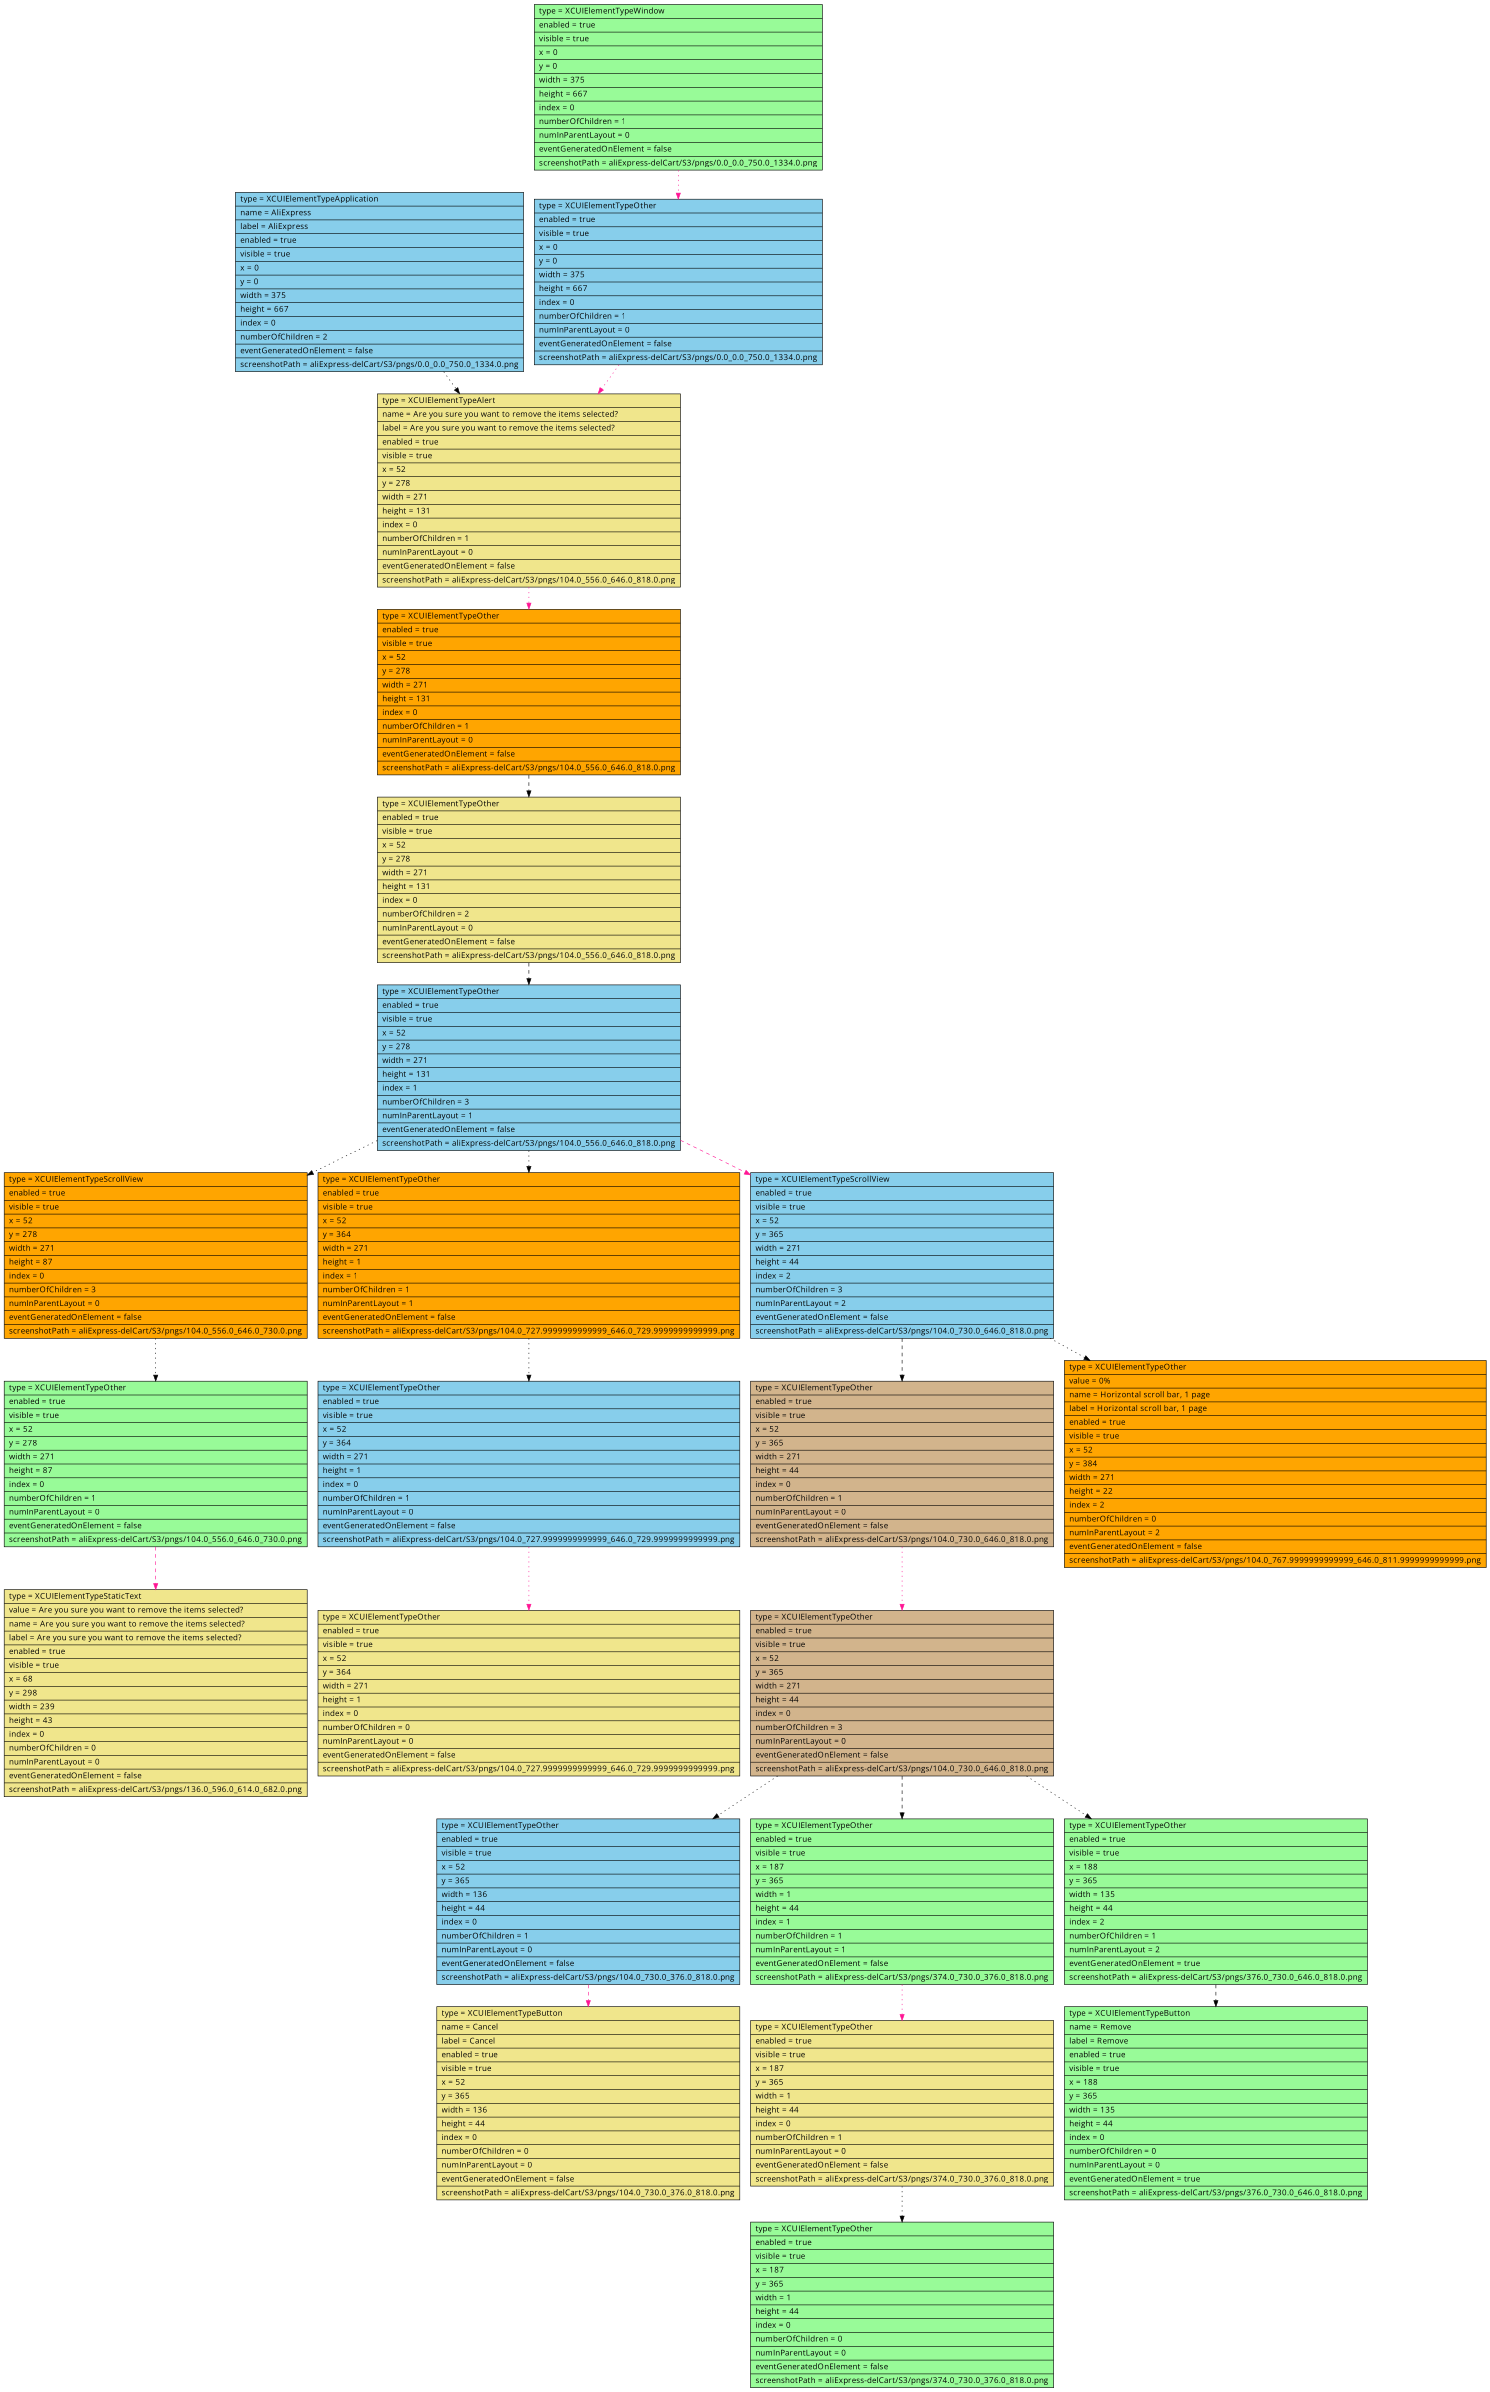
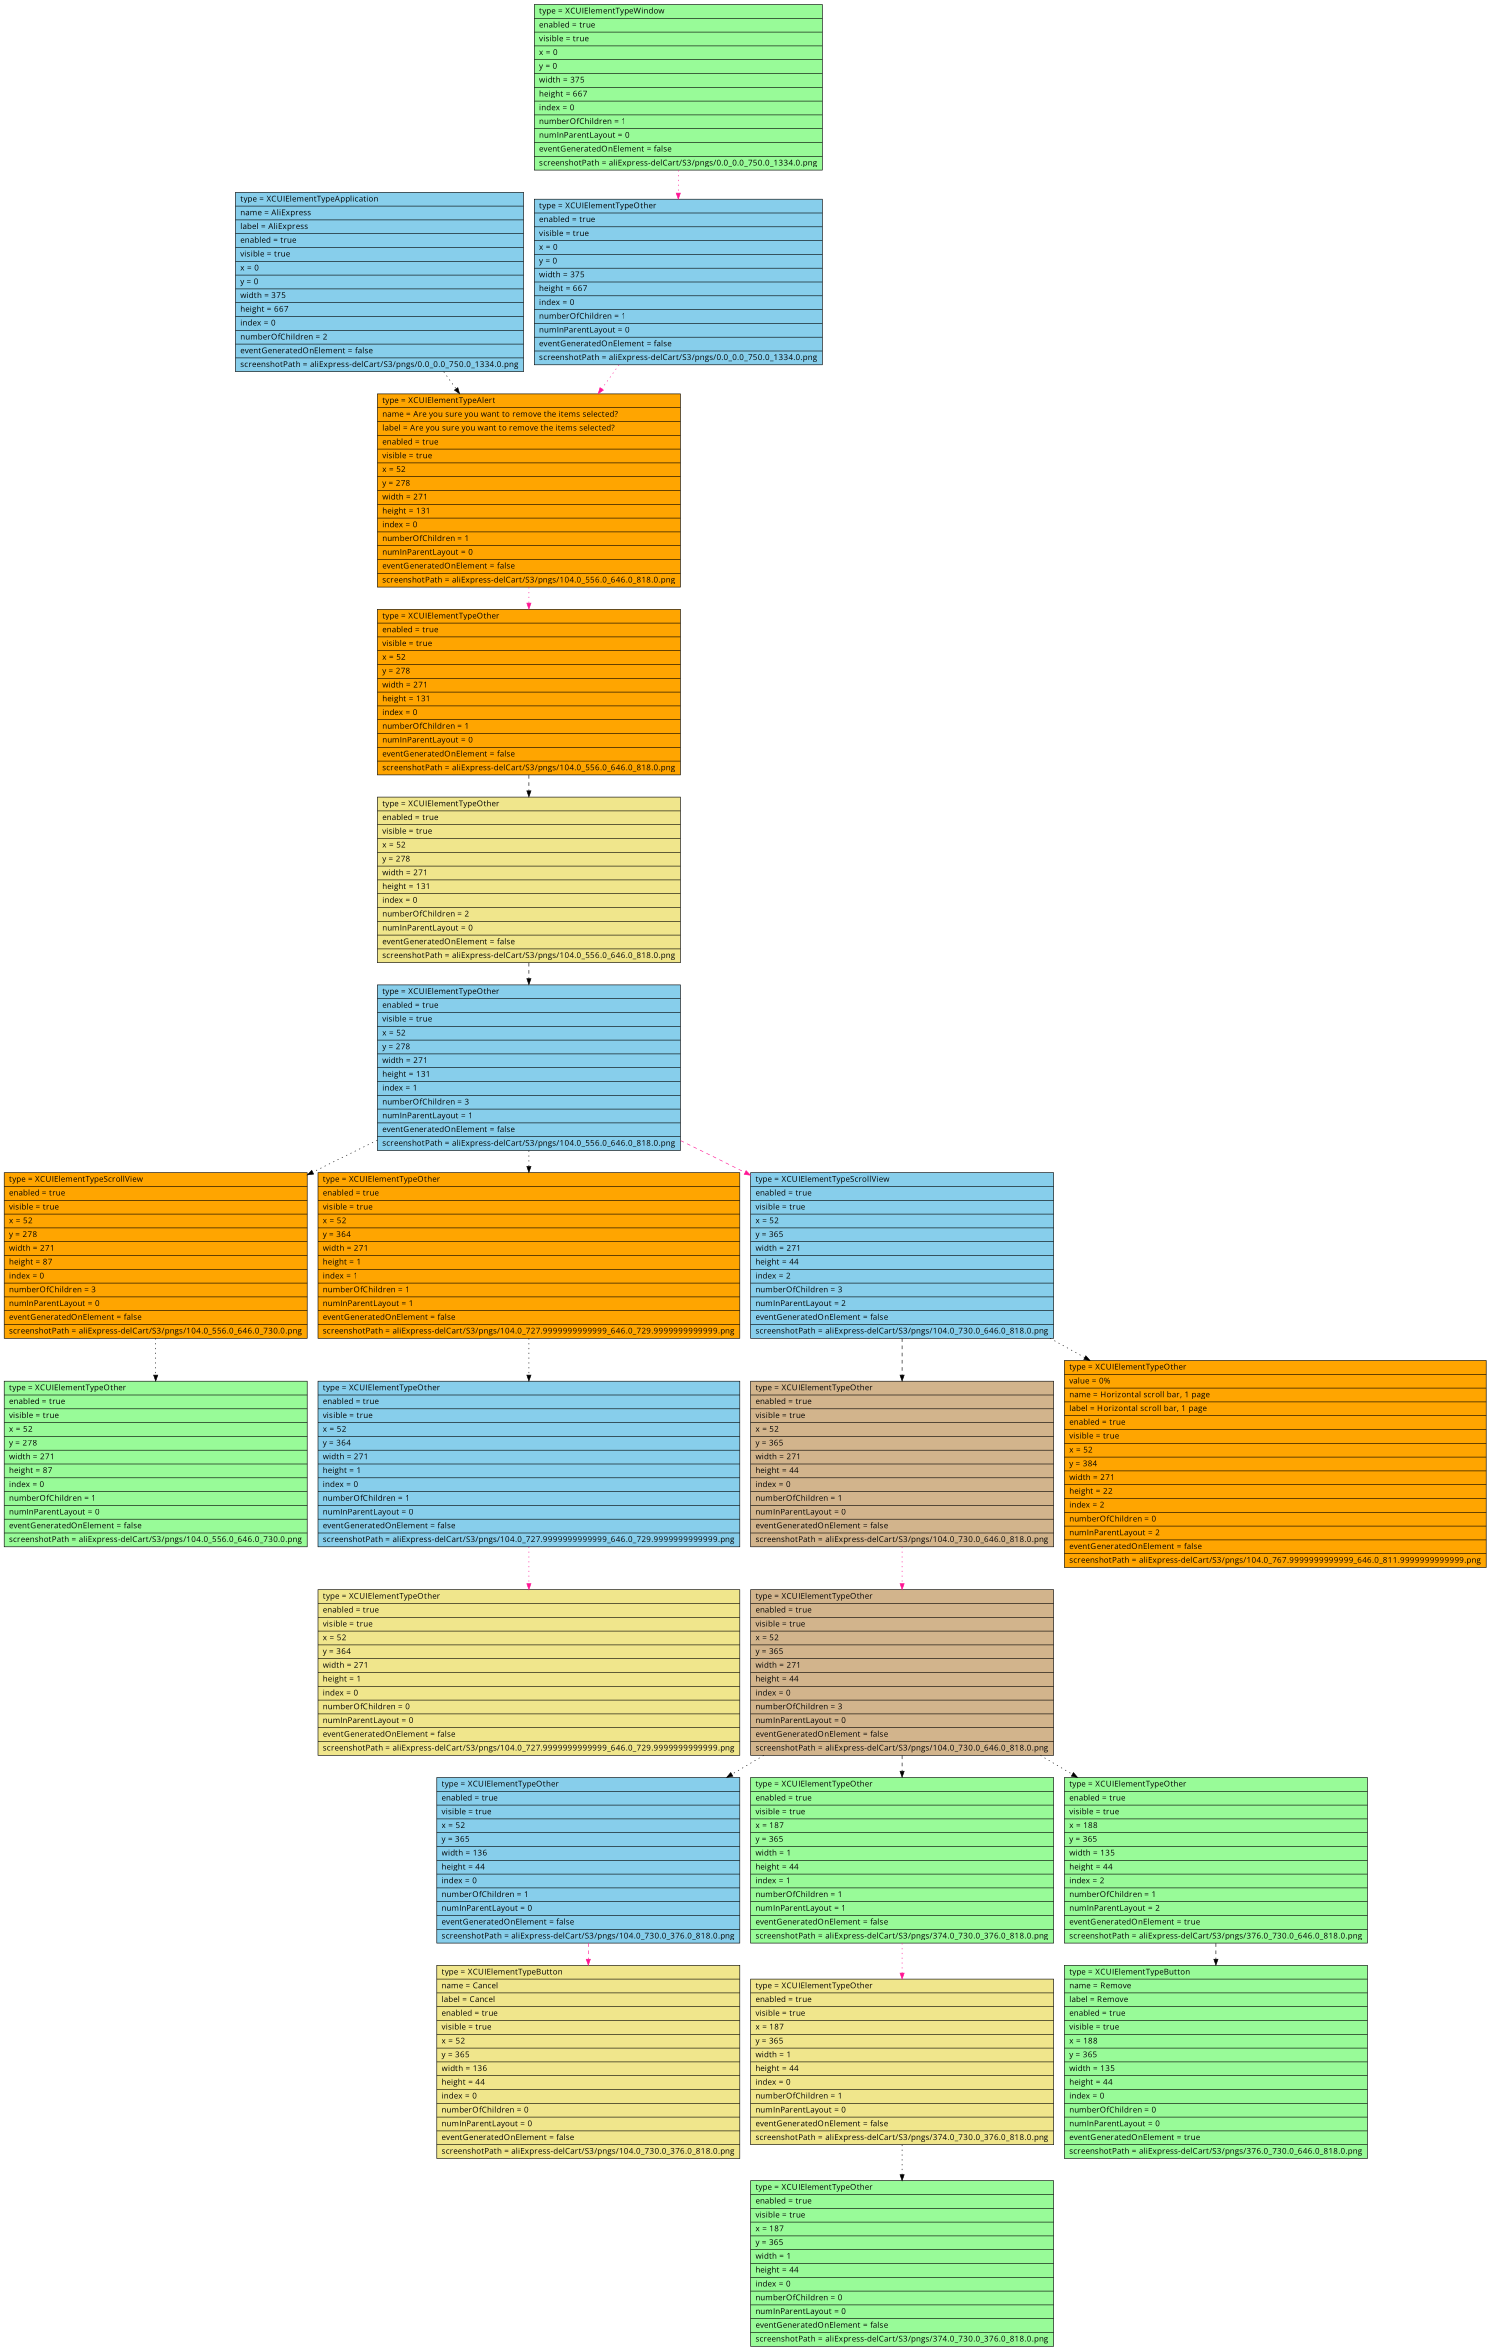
(529, 491) -> (529, 491)
(156, 1693) -> none
